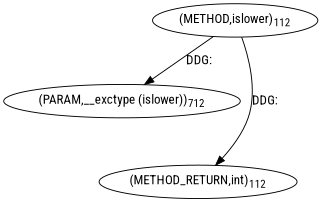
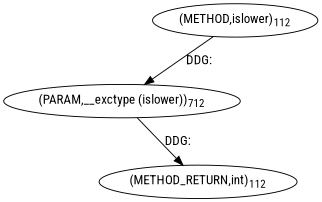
(252, 101) -> (157, 138)
